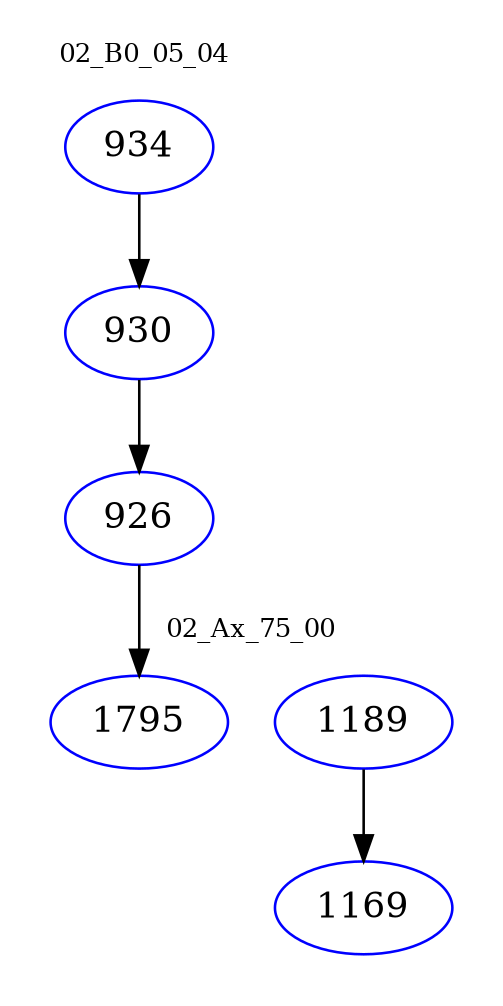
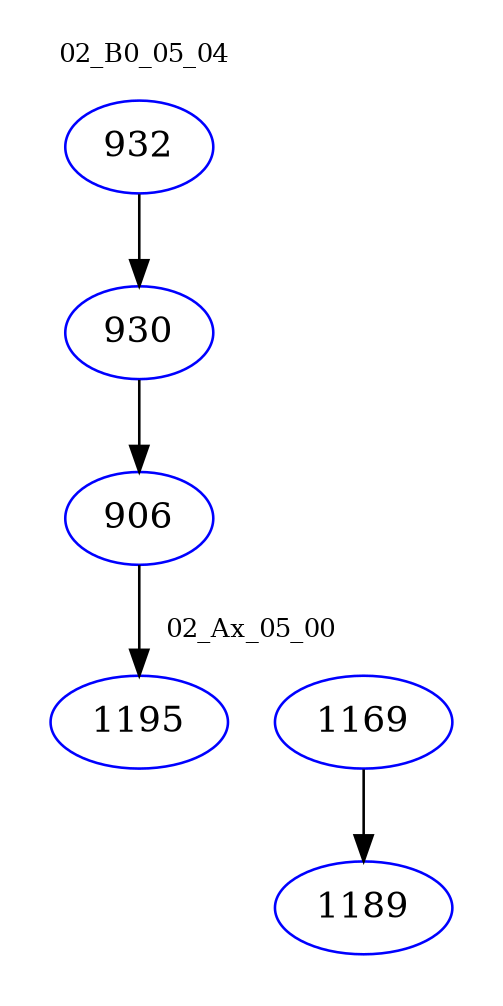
(139, 147) -> (139, 147)
(139, 518) -> (139, 518)
(251, 631) -> (251, 631)
(139, 722) -> (139, 722)
(364, 802) -> (364, 802)
